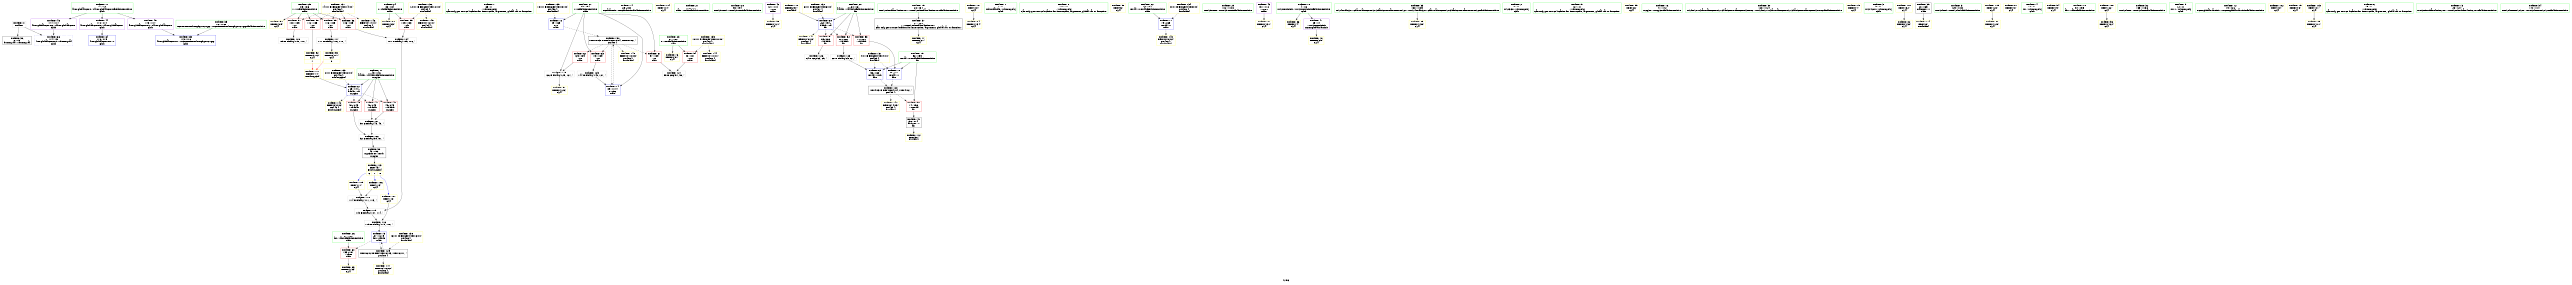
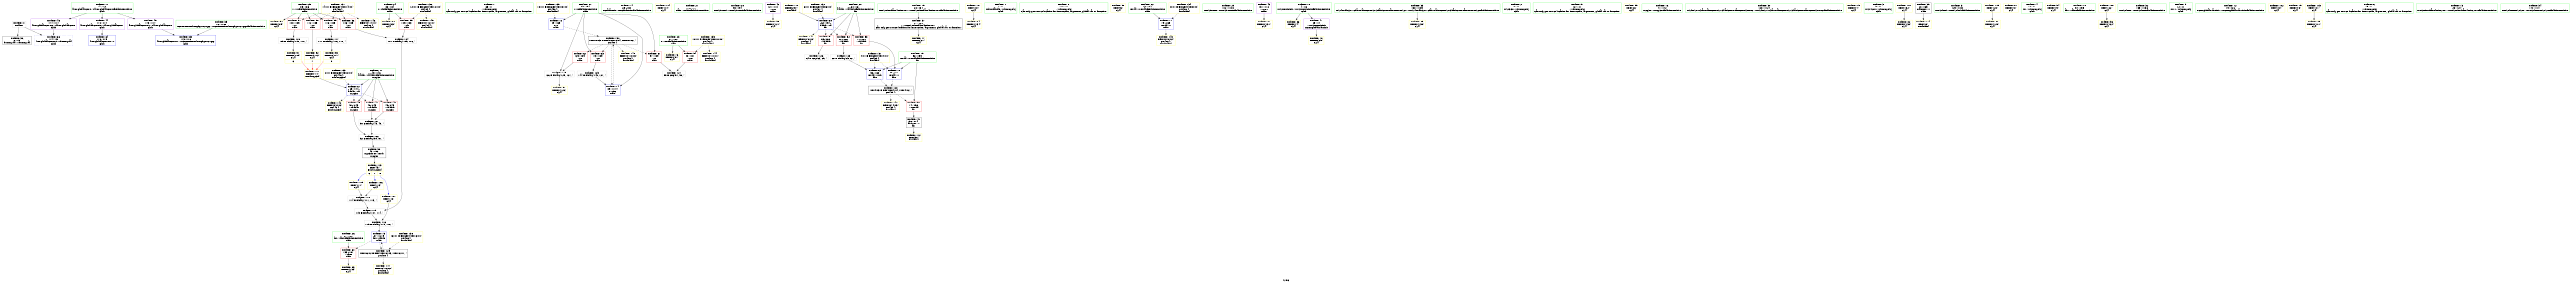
none -> (293, 57)
